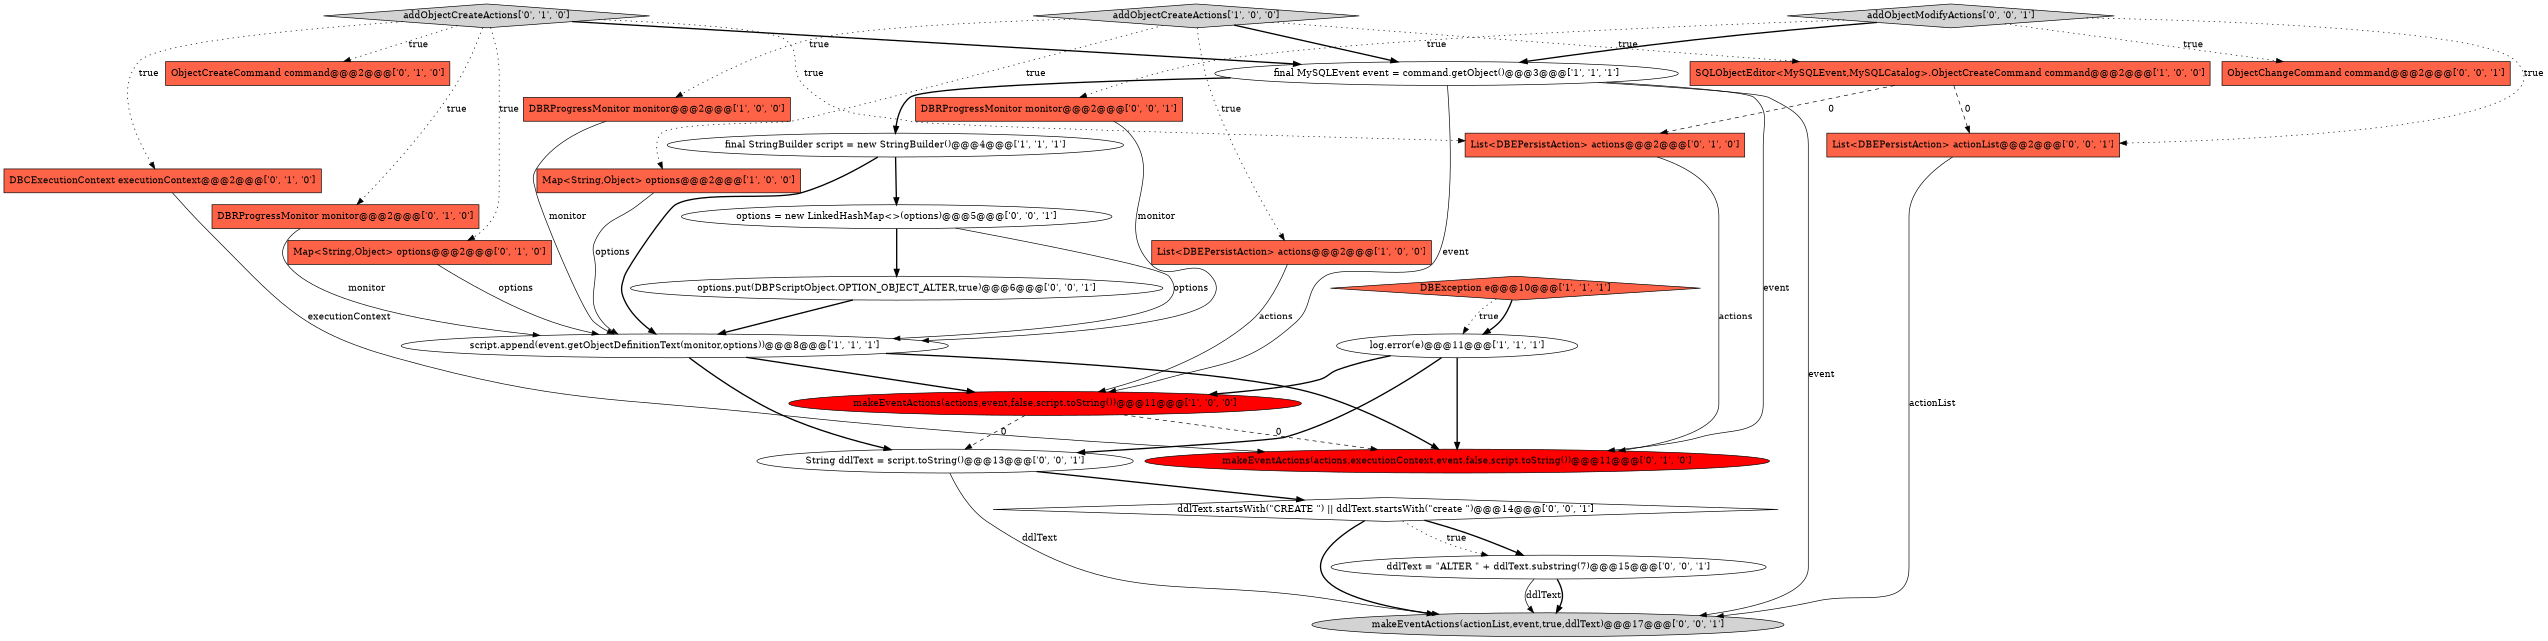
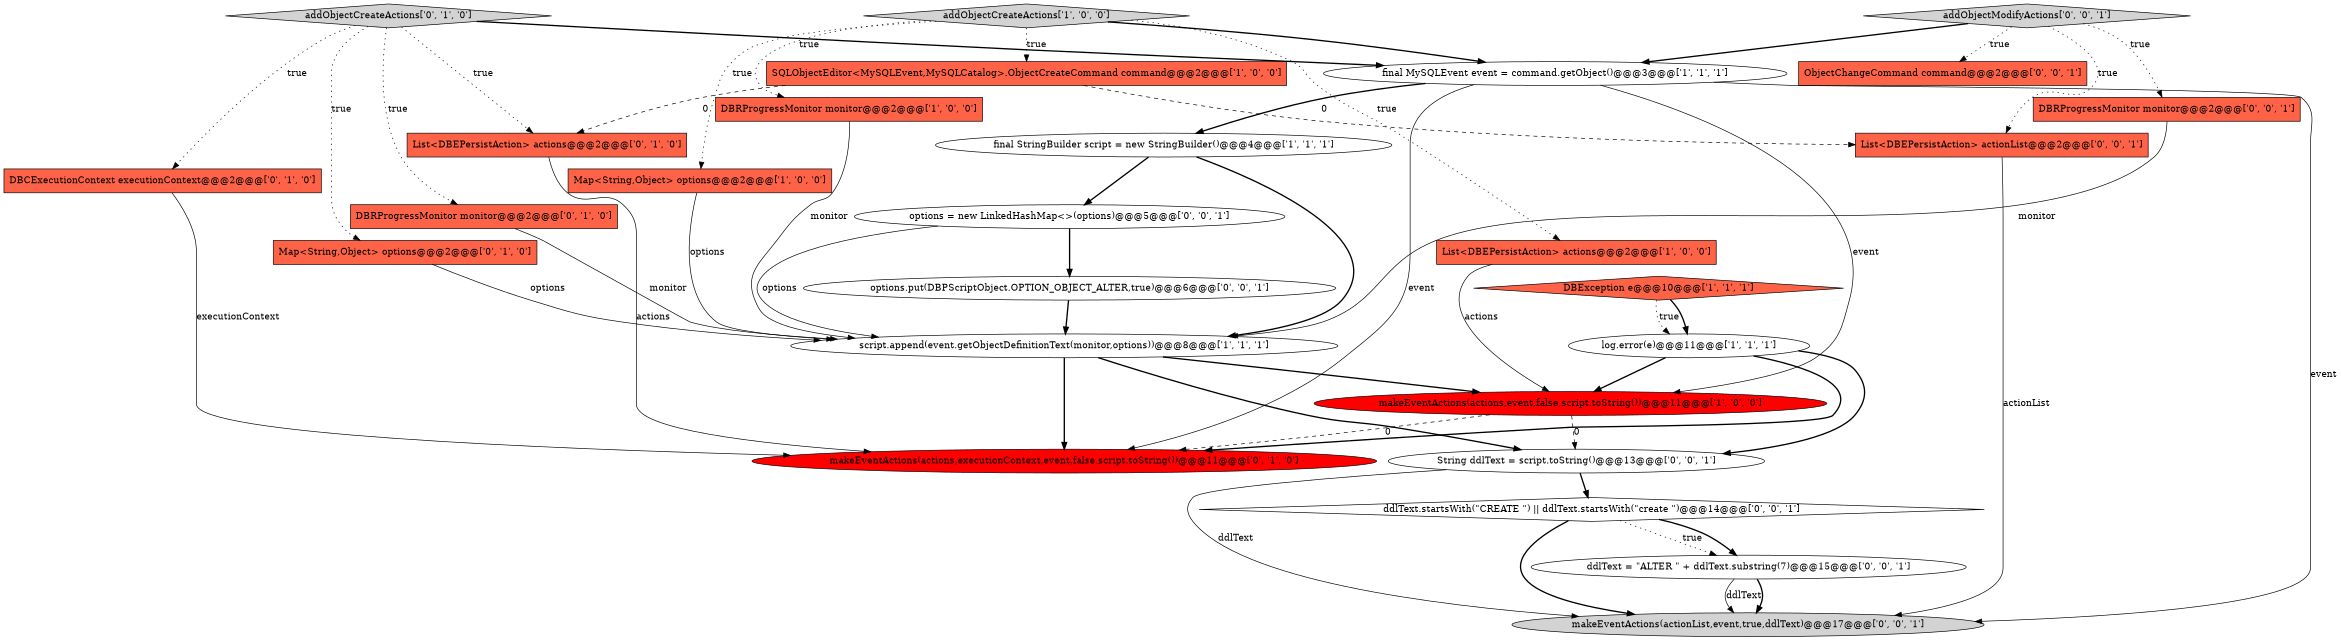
(308, 74) -> none
